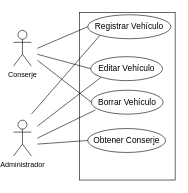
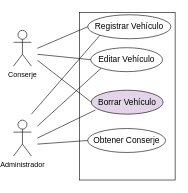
(127, 69) -> (127, 60)
(128, 102) -> (128, 102)
